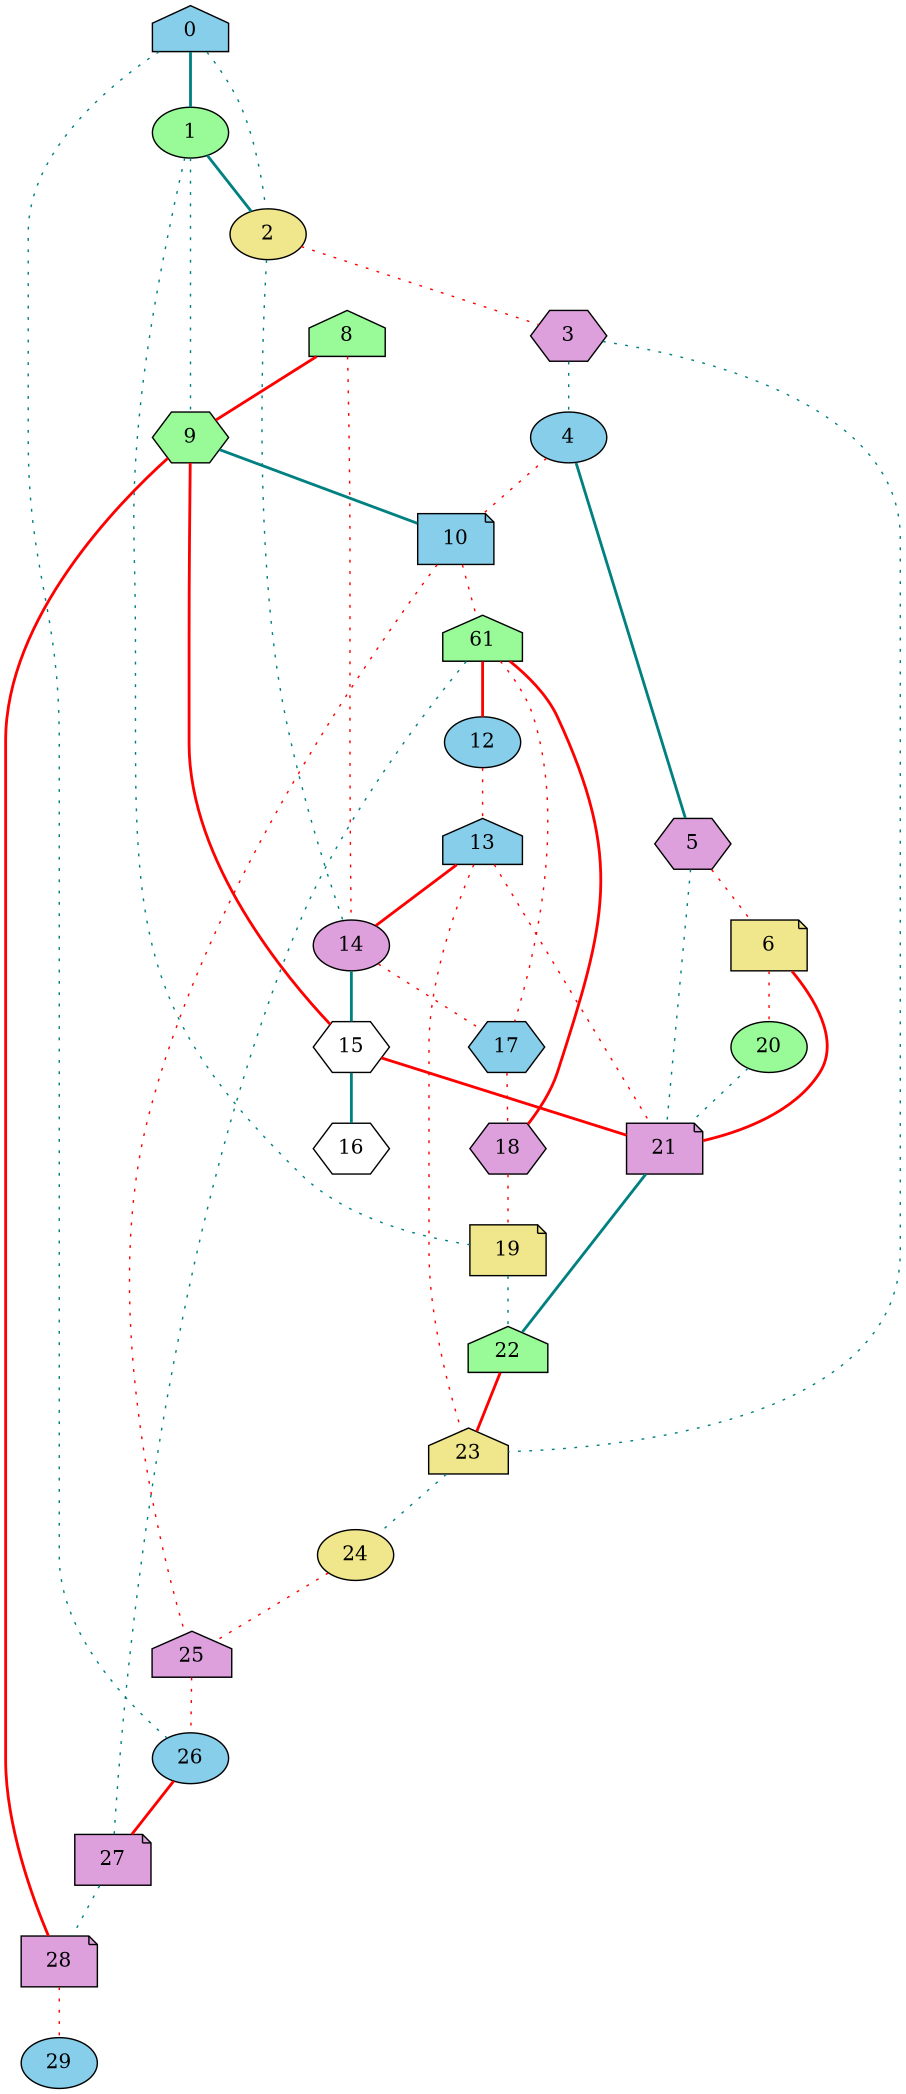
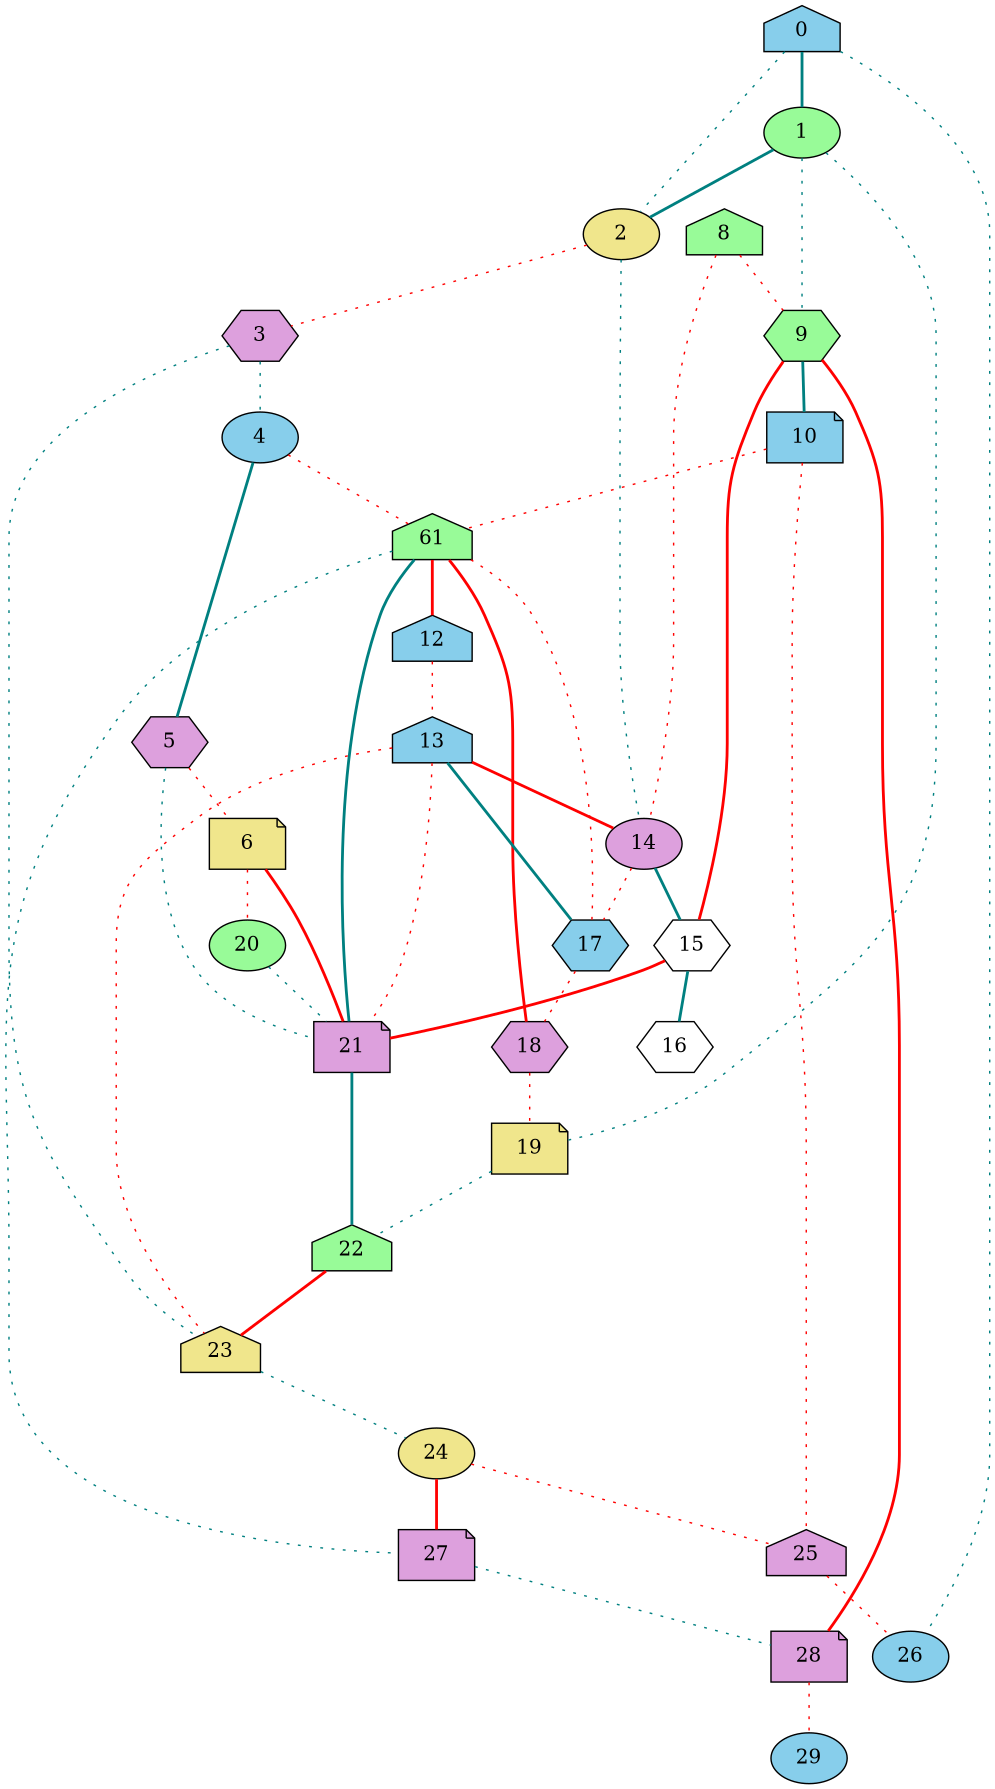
(271, 385) -> (761, 283)
(515, 486) -> (348, 489)
(483, 742) -> (432, 641)
none -> (347, 784)
none -> (503, 833)
(153, 1808) -> (437, 1504)
